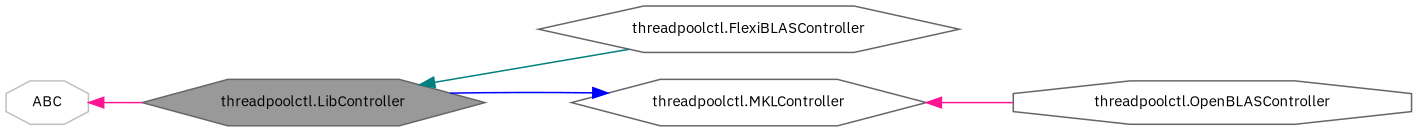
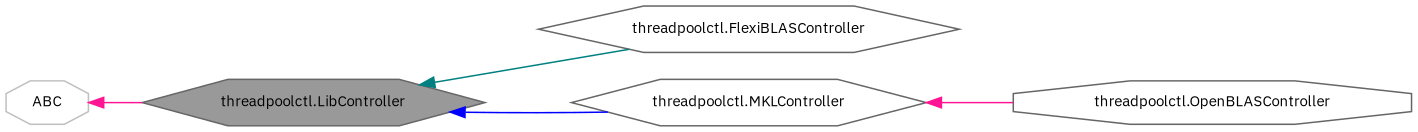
(521, 92) -> (537, 113)
